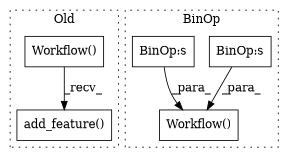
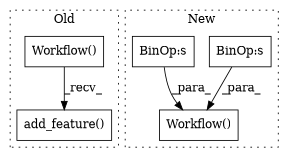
(202, 20) -> (202, 20)
